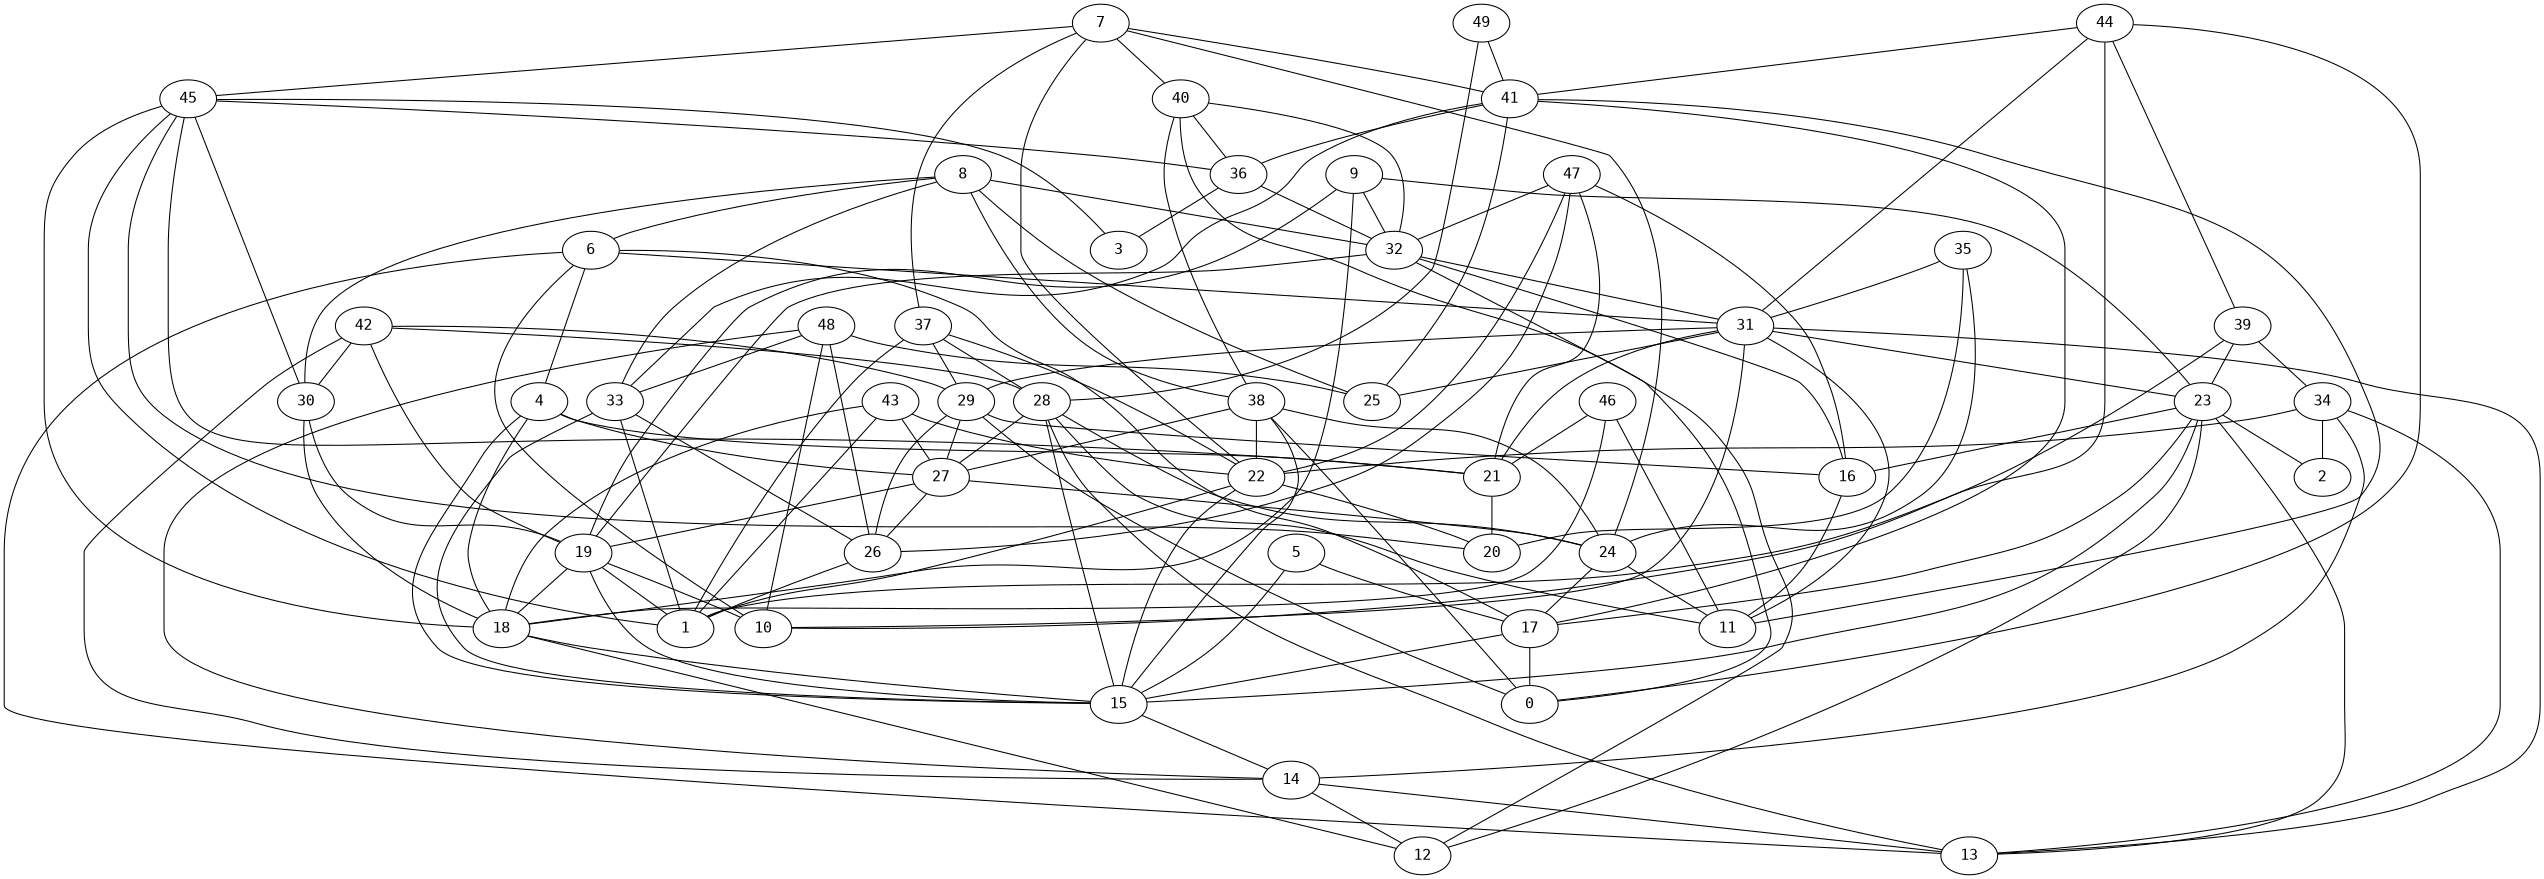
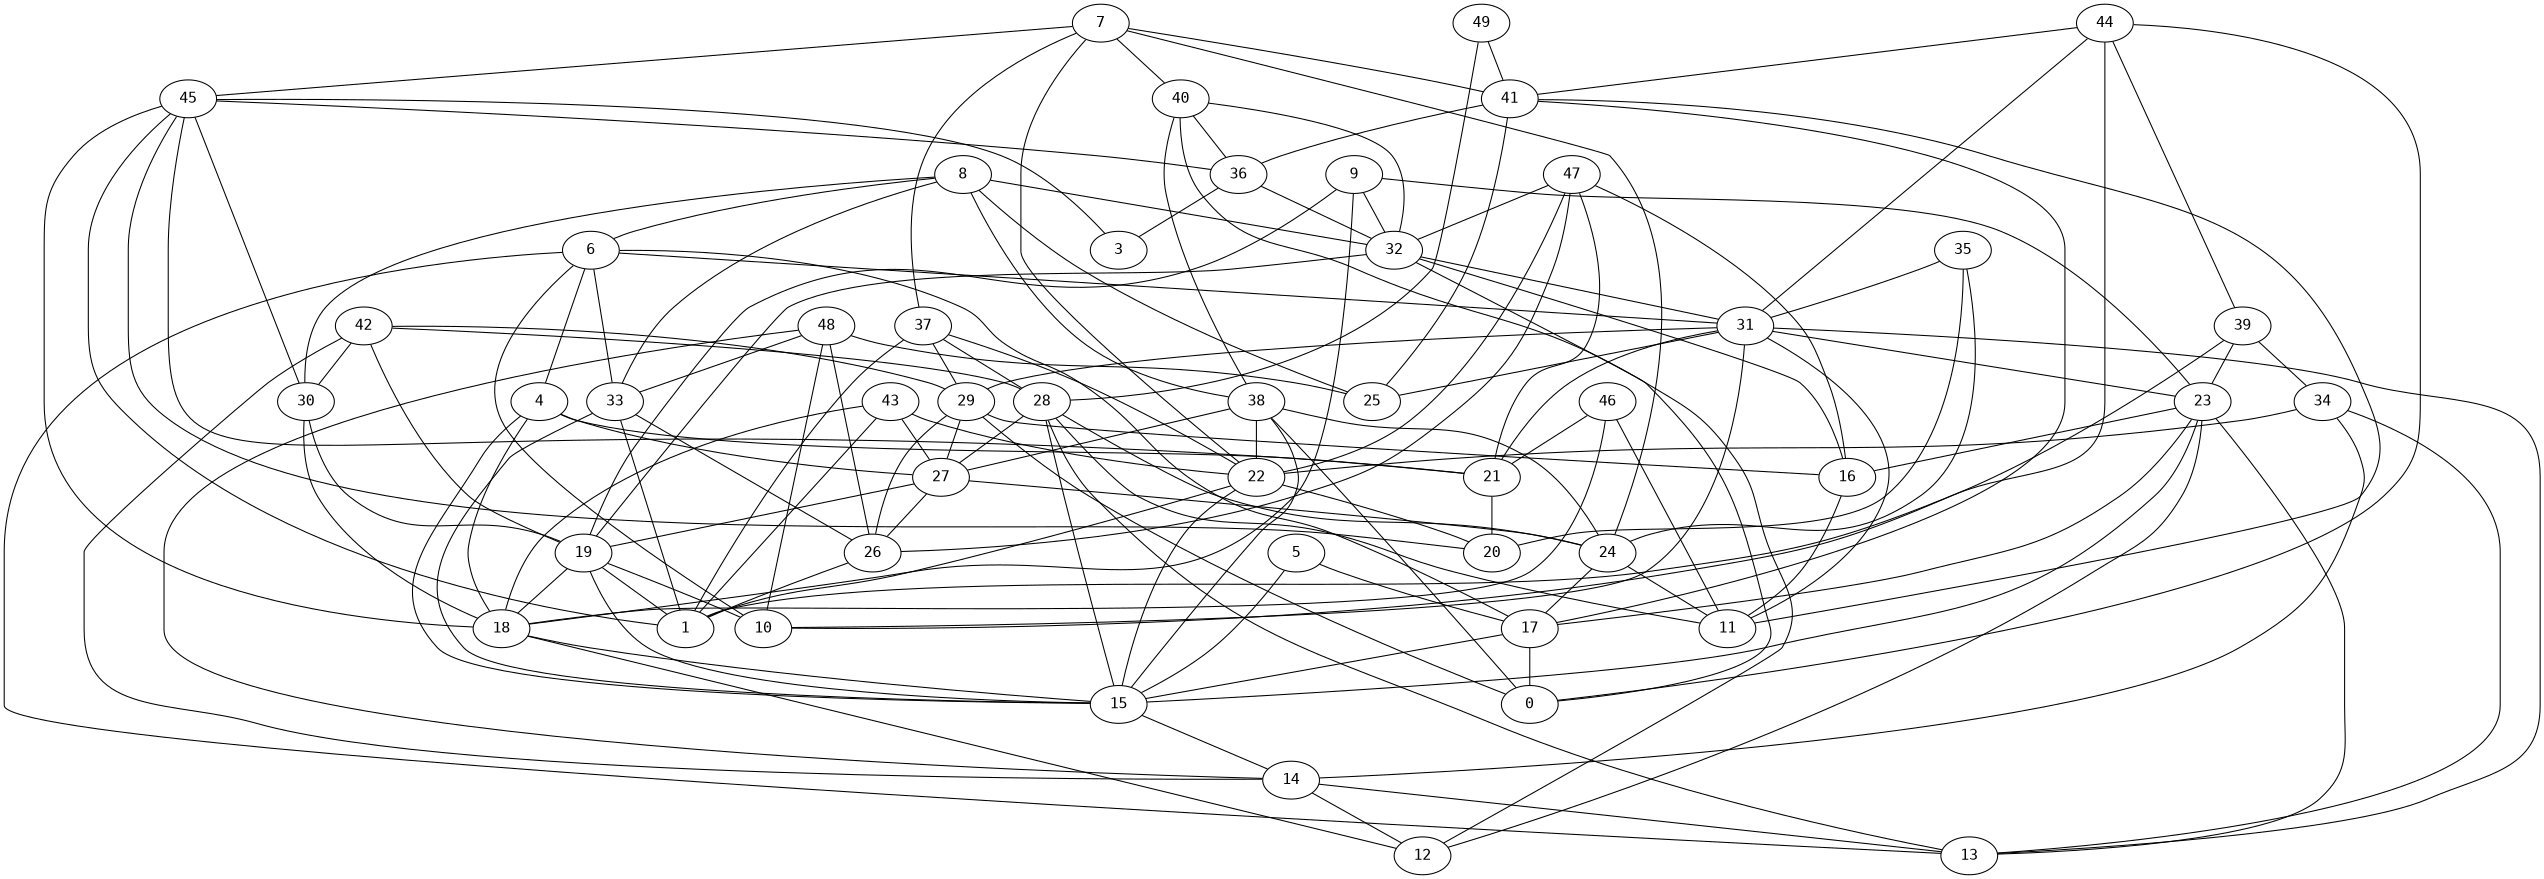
(1017, 295) -> (603, 326)
(2323, 477) -> none
